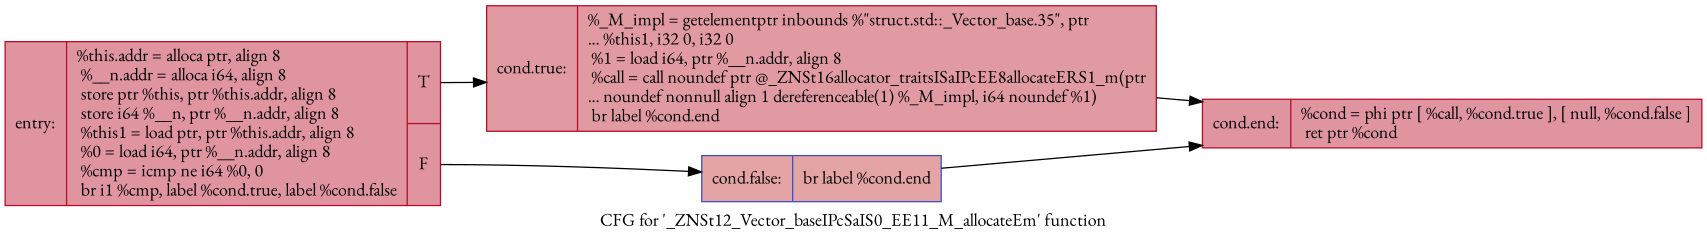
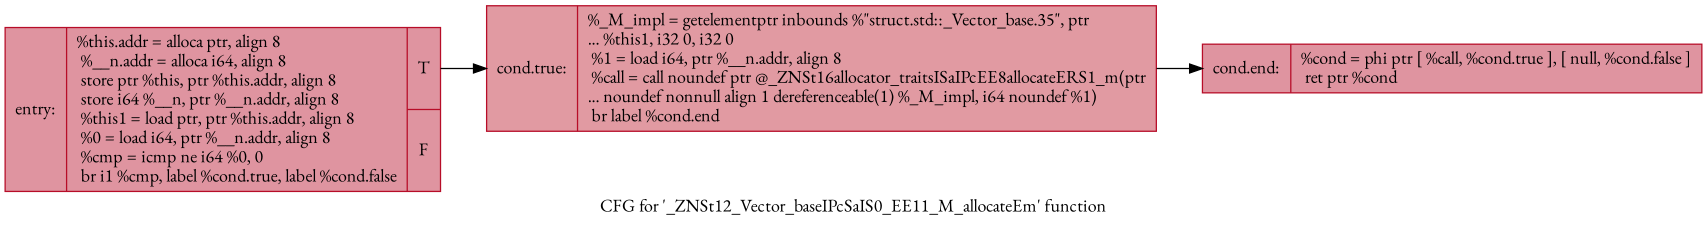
(821, 179) -> none
